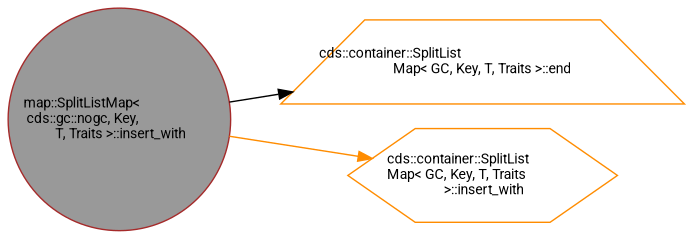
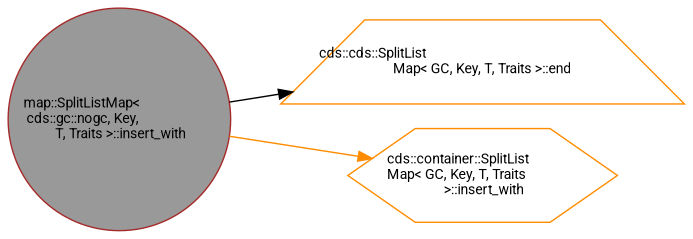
(483, 62) -> (483, 62)
